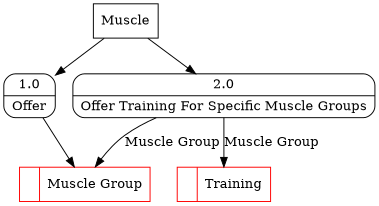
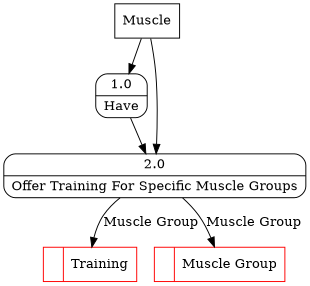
(30, 106) -> (121, 106)
(56, 138) -> (136, 131)
